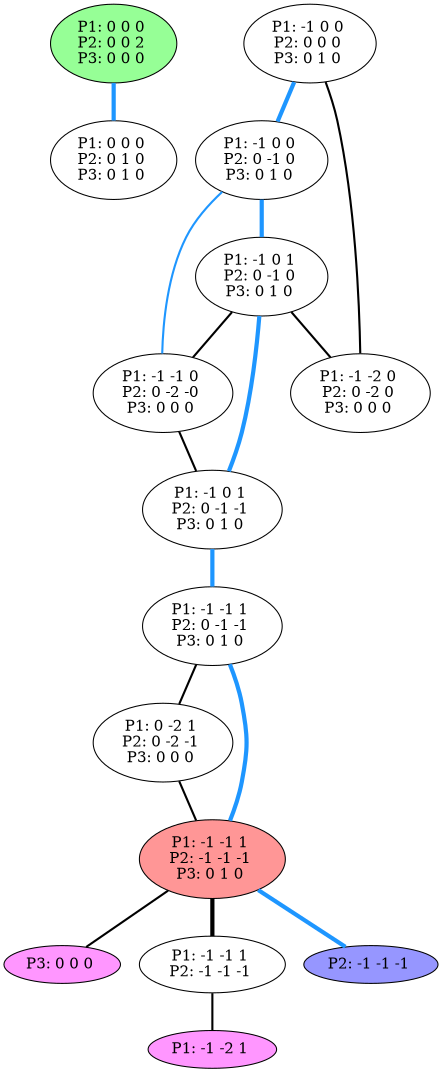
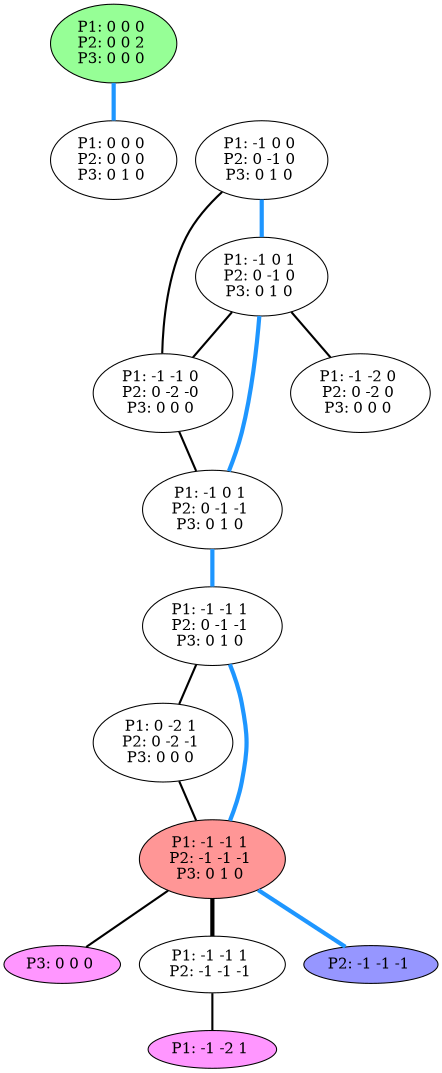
(310, 44) -> none
(114, 160) -> (114, 160)
(175, 266) -> (175, 266)
